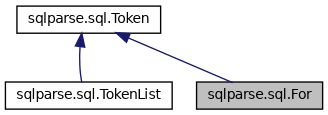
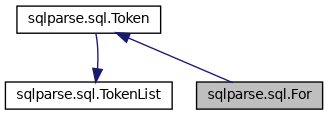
(80, 65) -> (98, 51)
